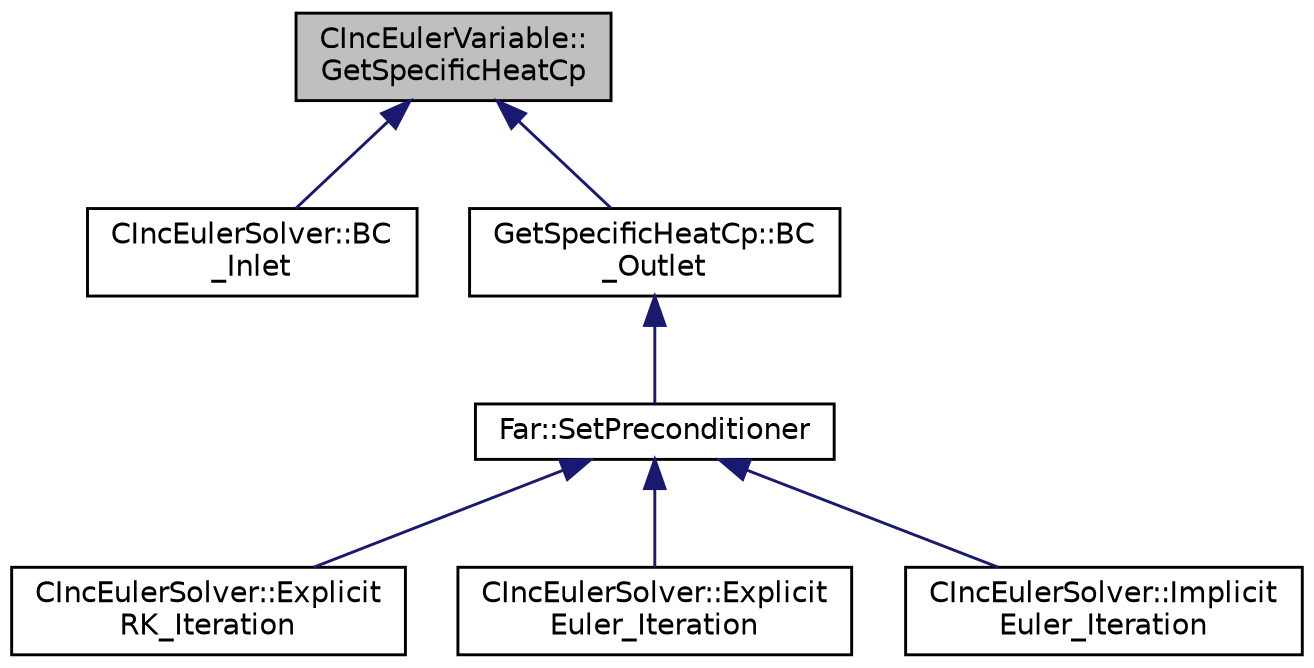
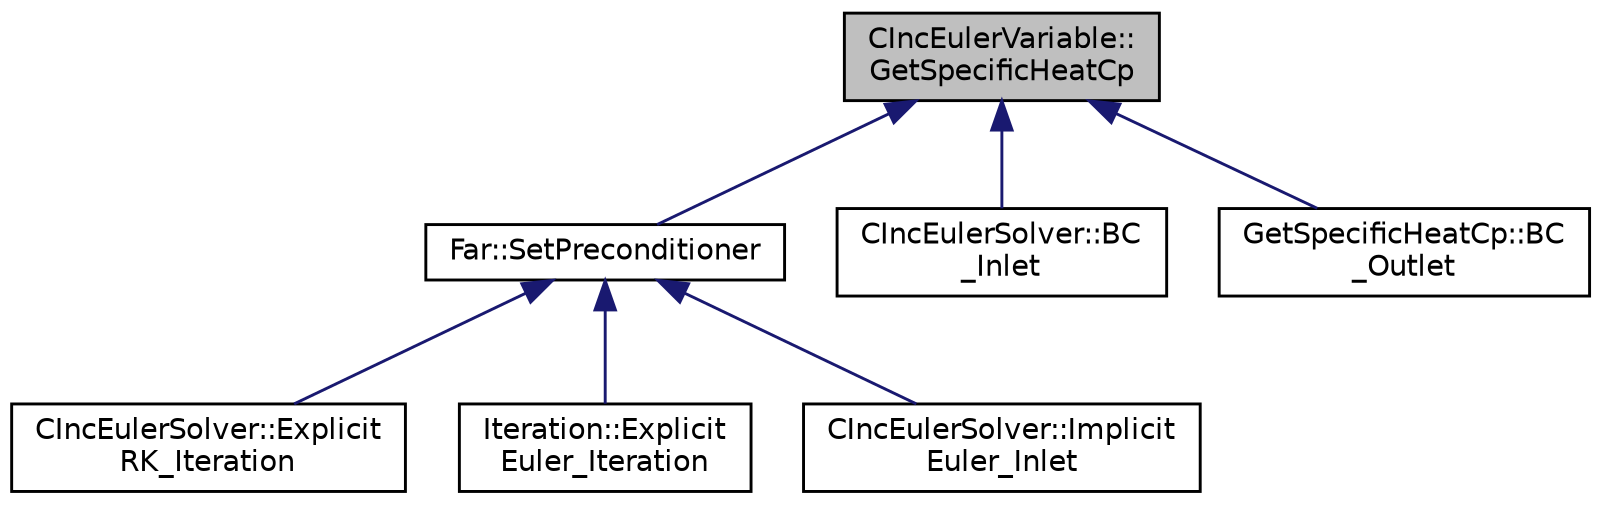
(655, 365) -> (773, 169)
(655, 611) -> (605, 448)
(1104, 611) -> (1002, 448)
